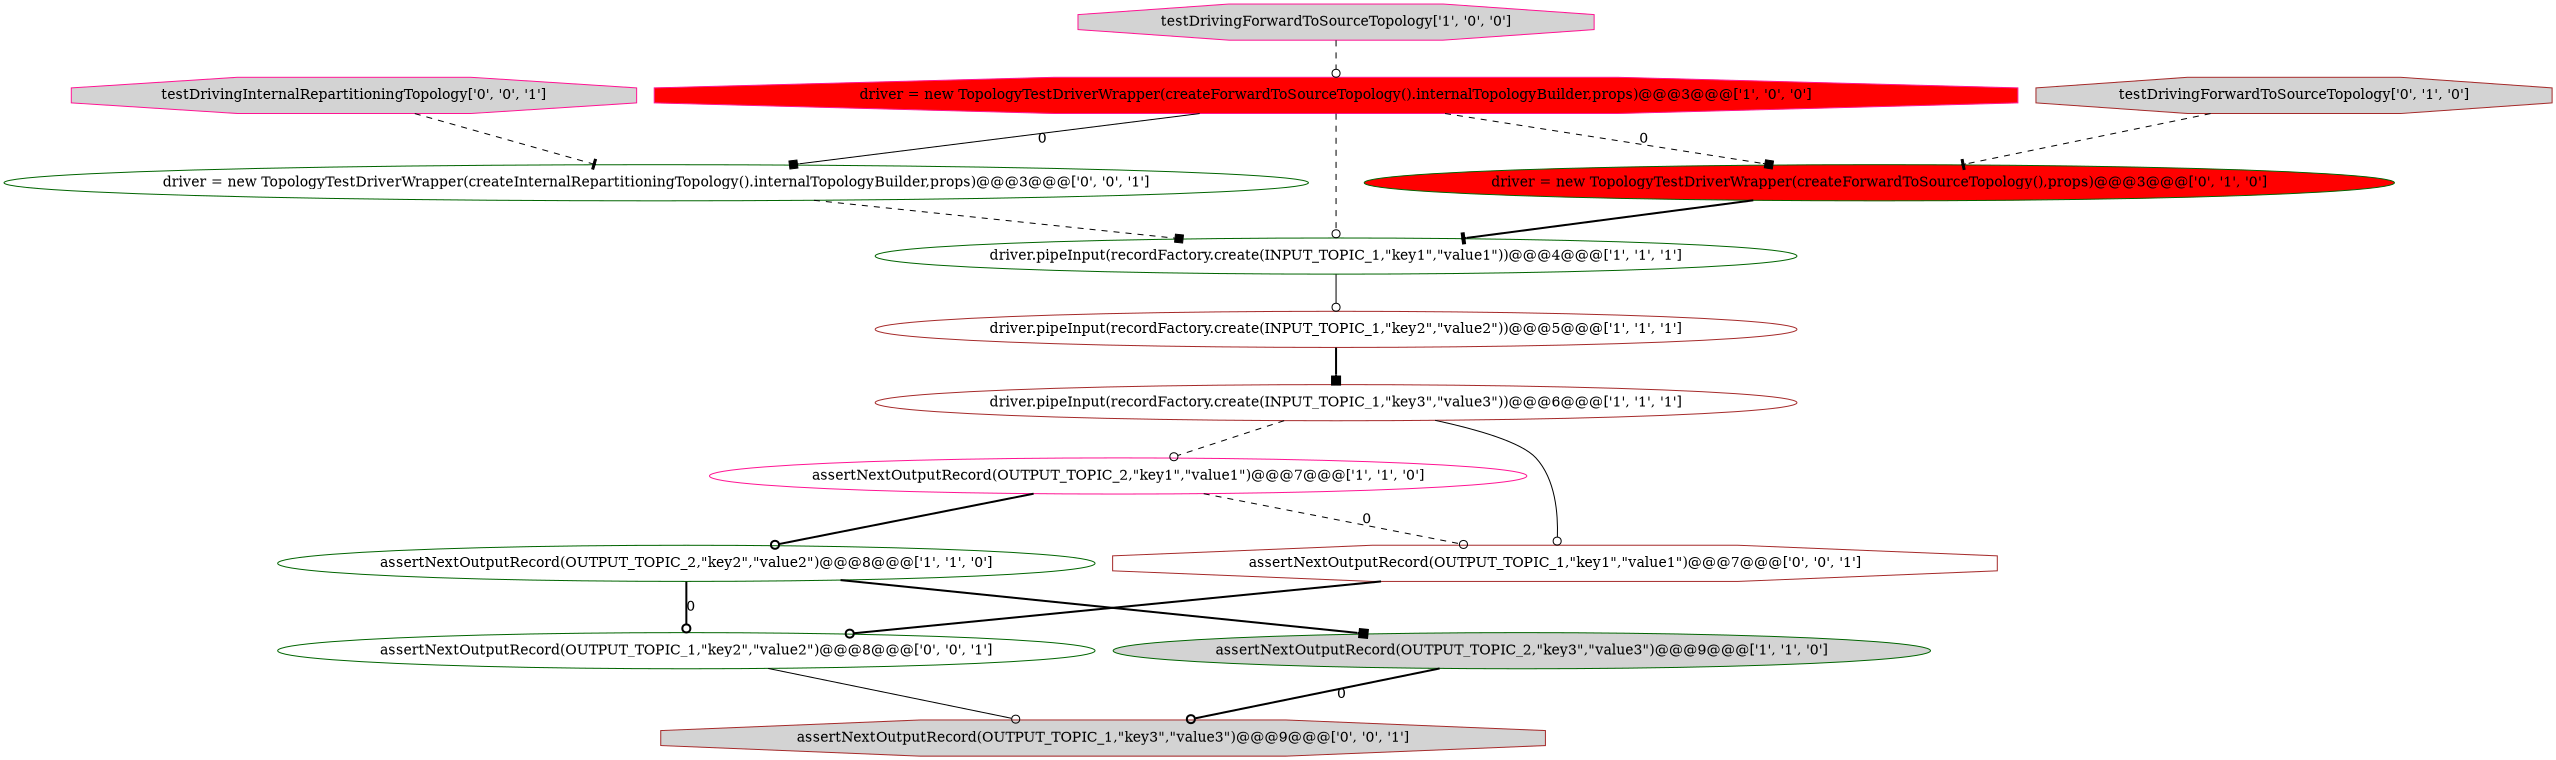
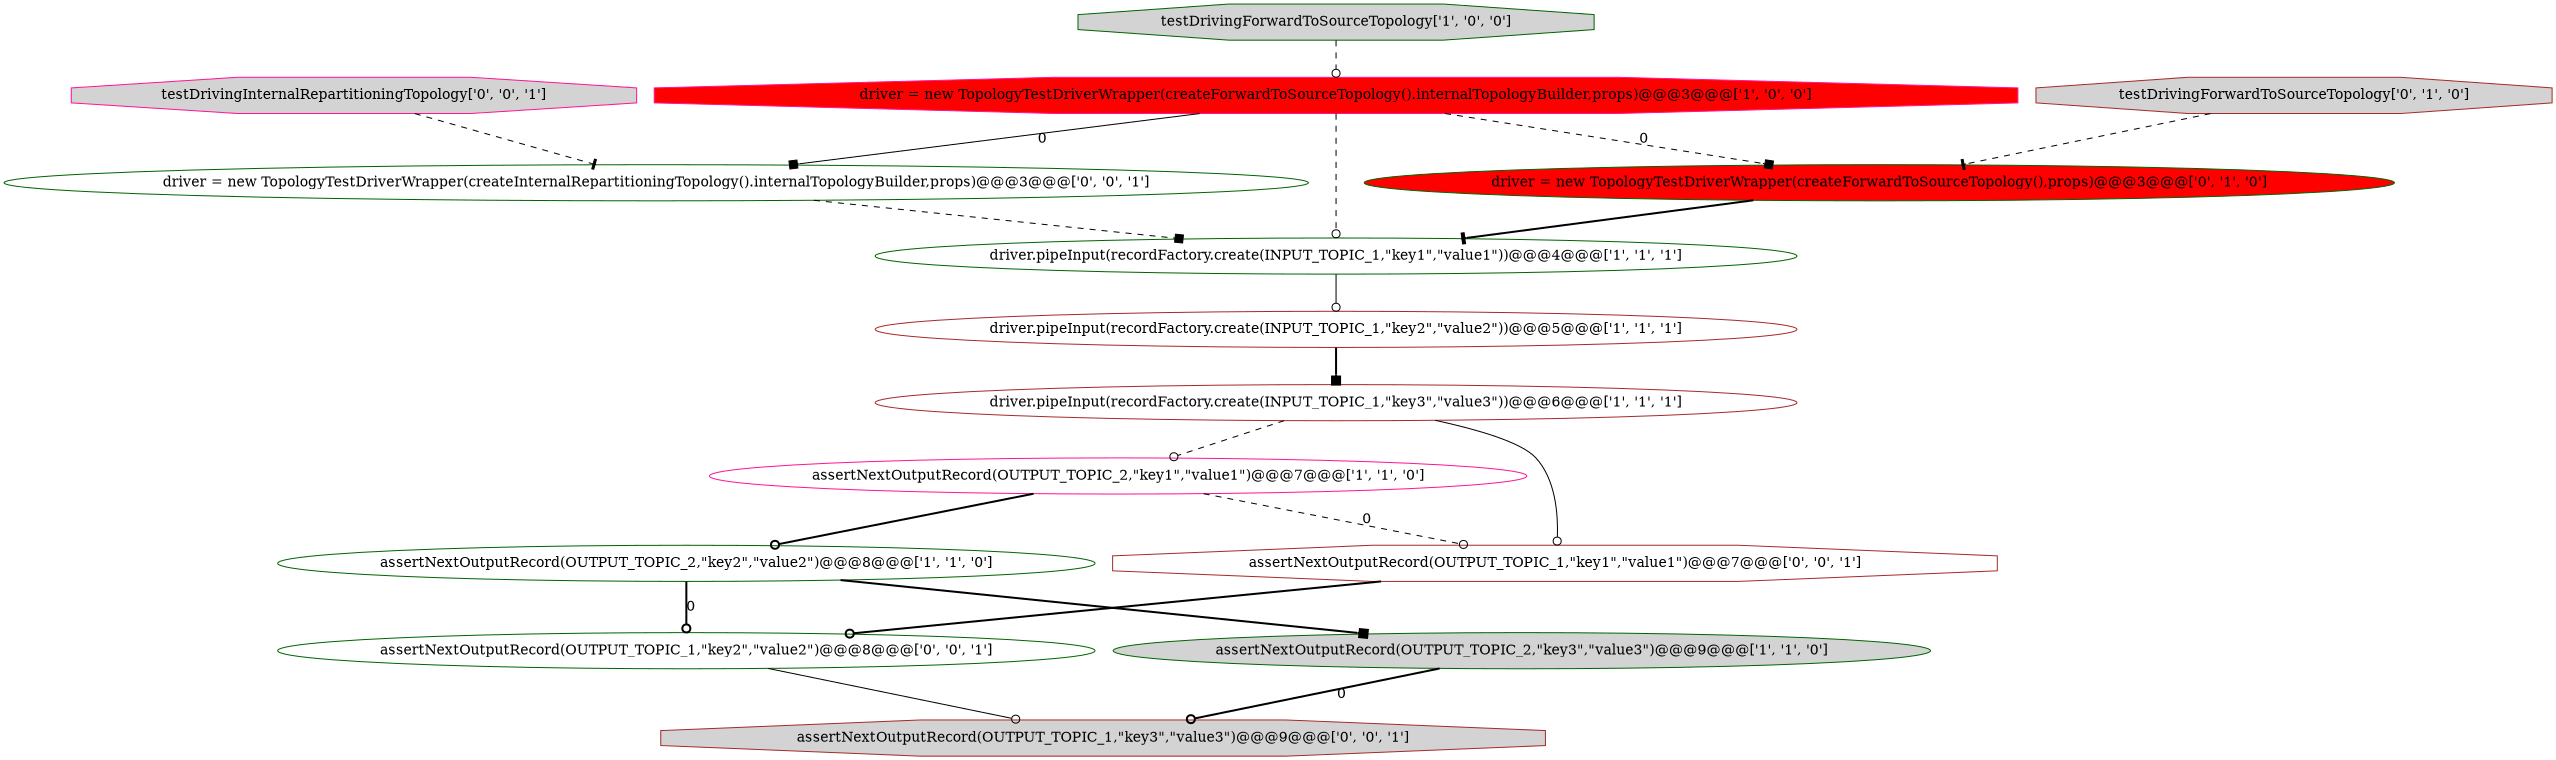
(1336, 22) -> (1336, 22)
